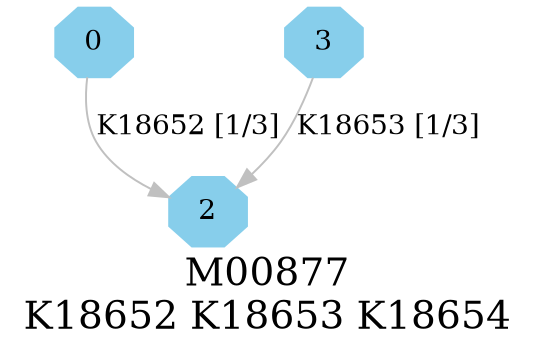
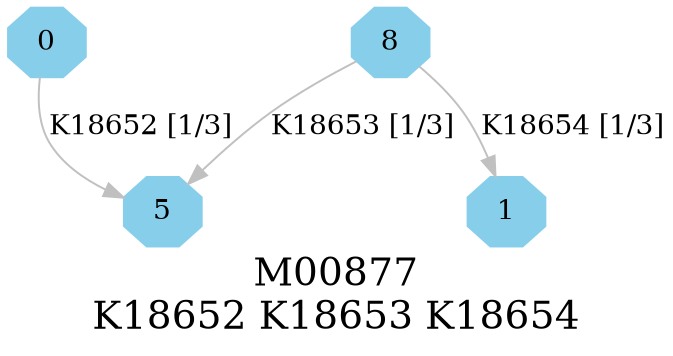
(324, 42) -> (391, 42)
(208, 212) -> (163, 212)
none -> (506, 212)
